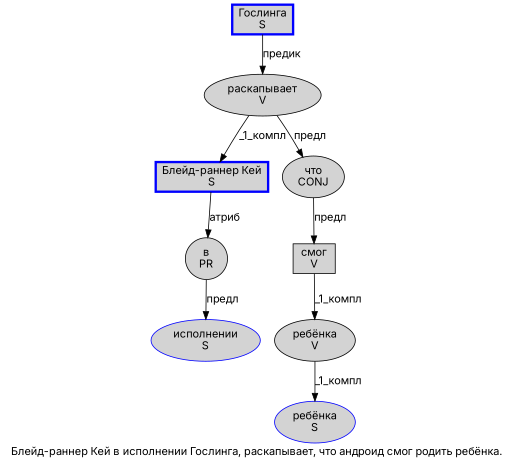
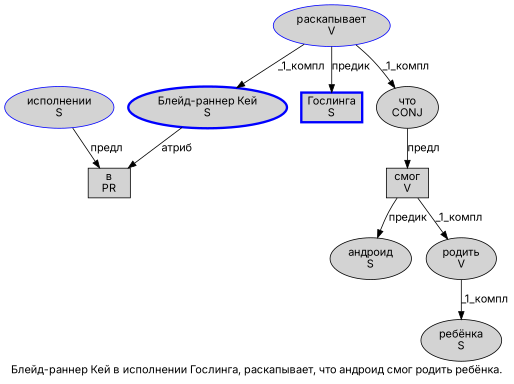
(263, 50) -> (332, 66)
(263, 95) -> (332, 26)
(310, 136) -> (406, 67)
(212, 177) -> (208, 107)
(206, 259) -> (109, 183)
none -> (371, 259)
(206, 295) -> (84, 145)
(315, 340) -> (461, 259)
(315, 422) -> (461, 340)
